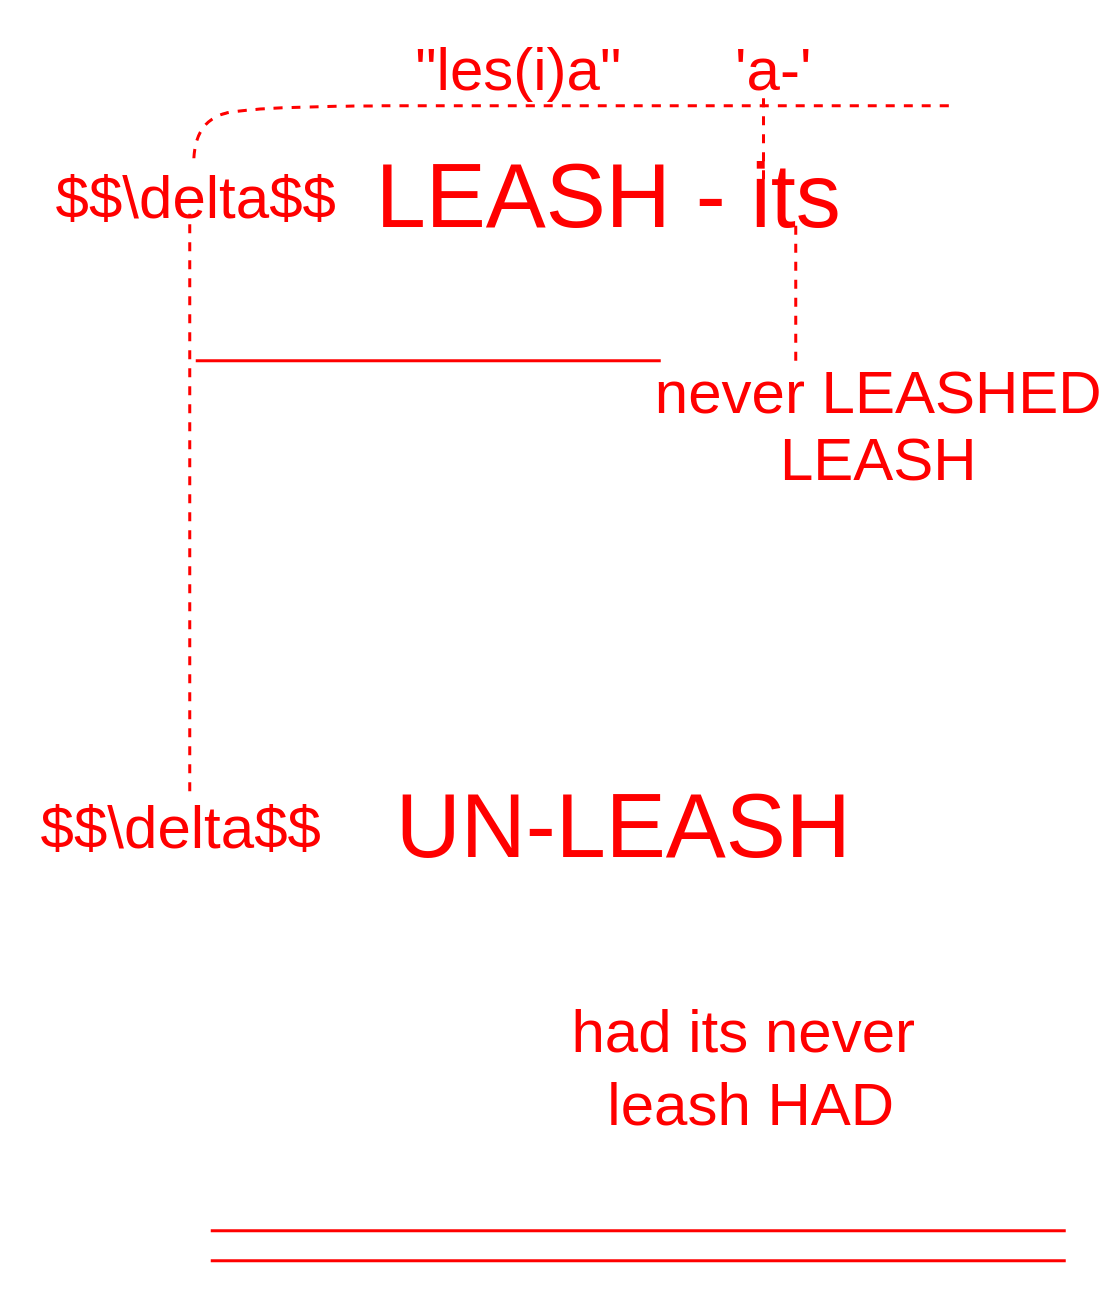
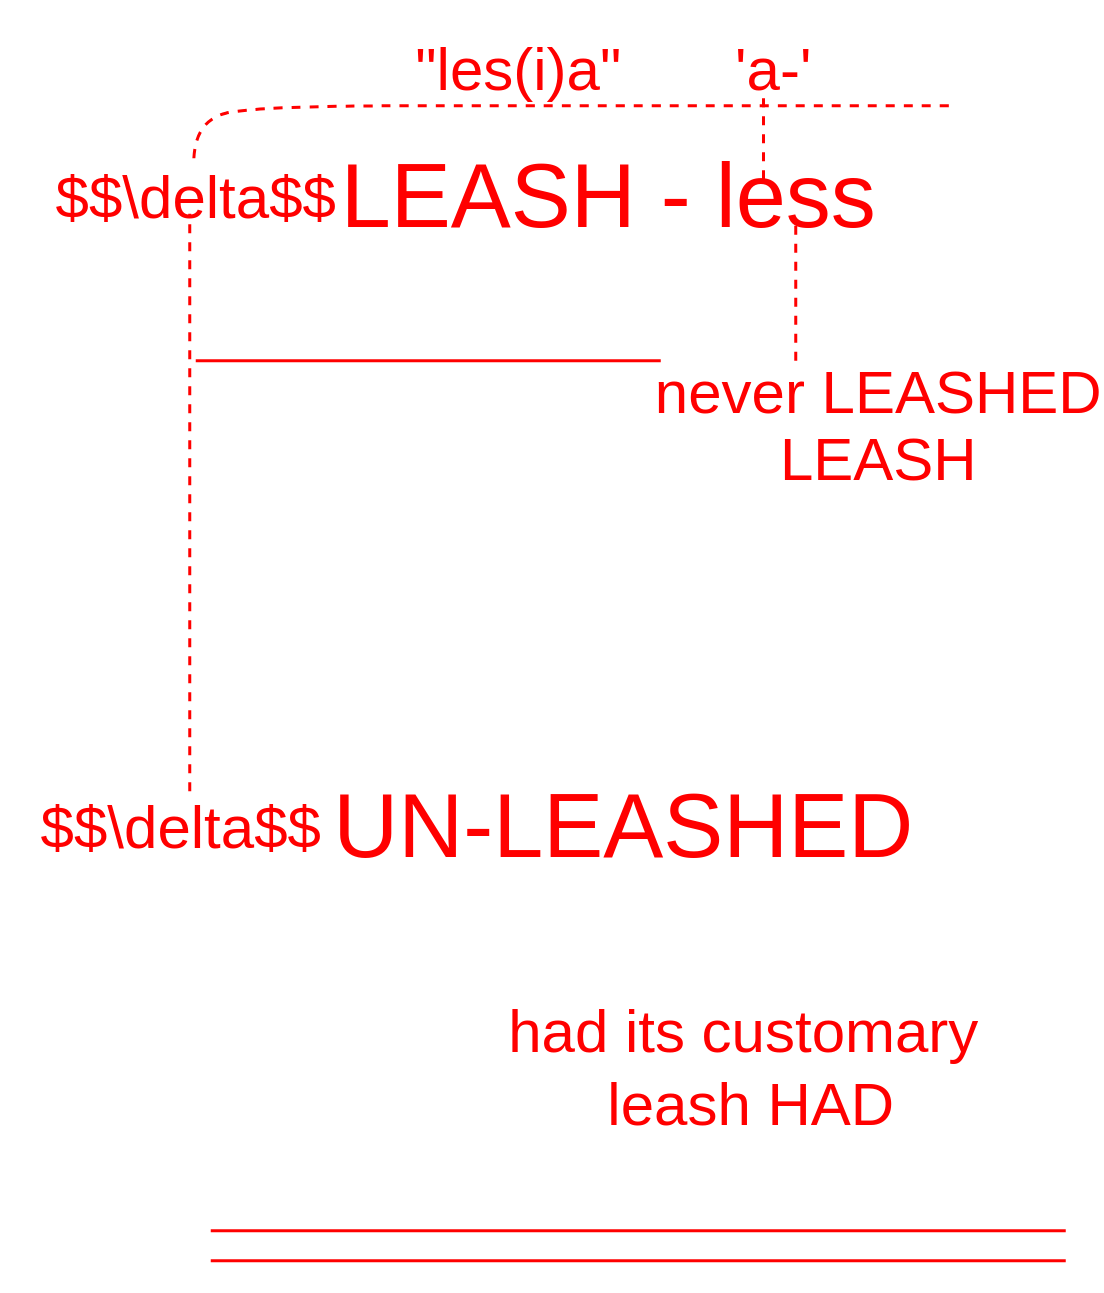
(609, 196) -> (609, 196)
(624, 826) -> (624, 826)
(744, 1021) -> (744, 1021)
